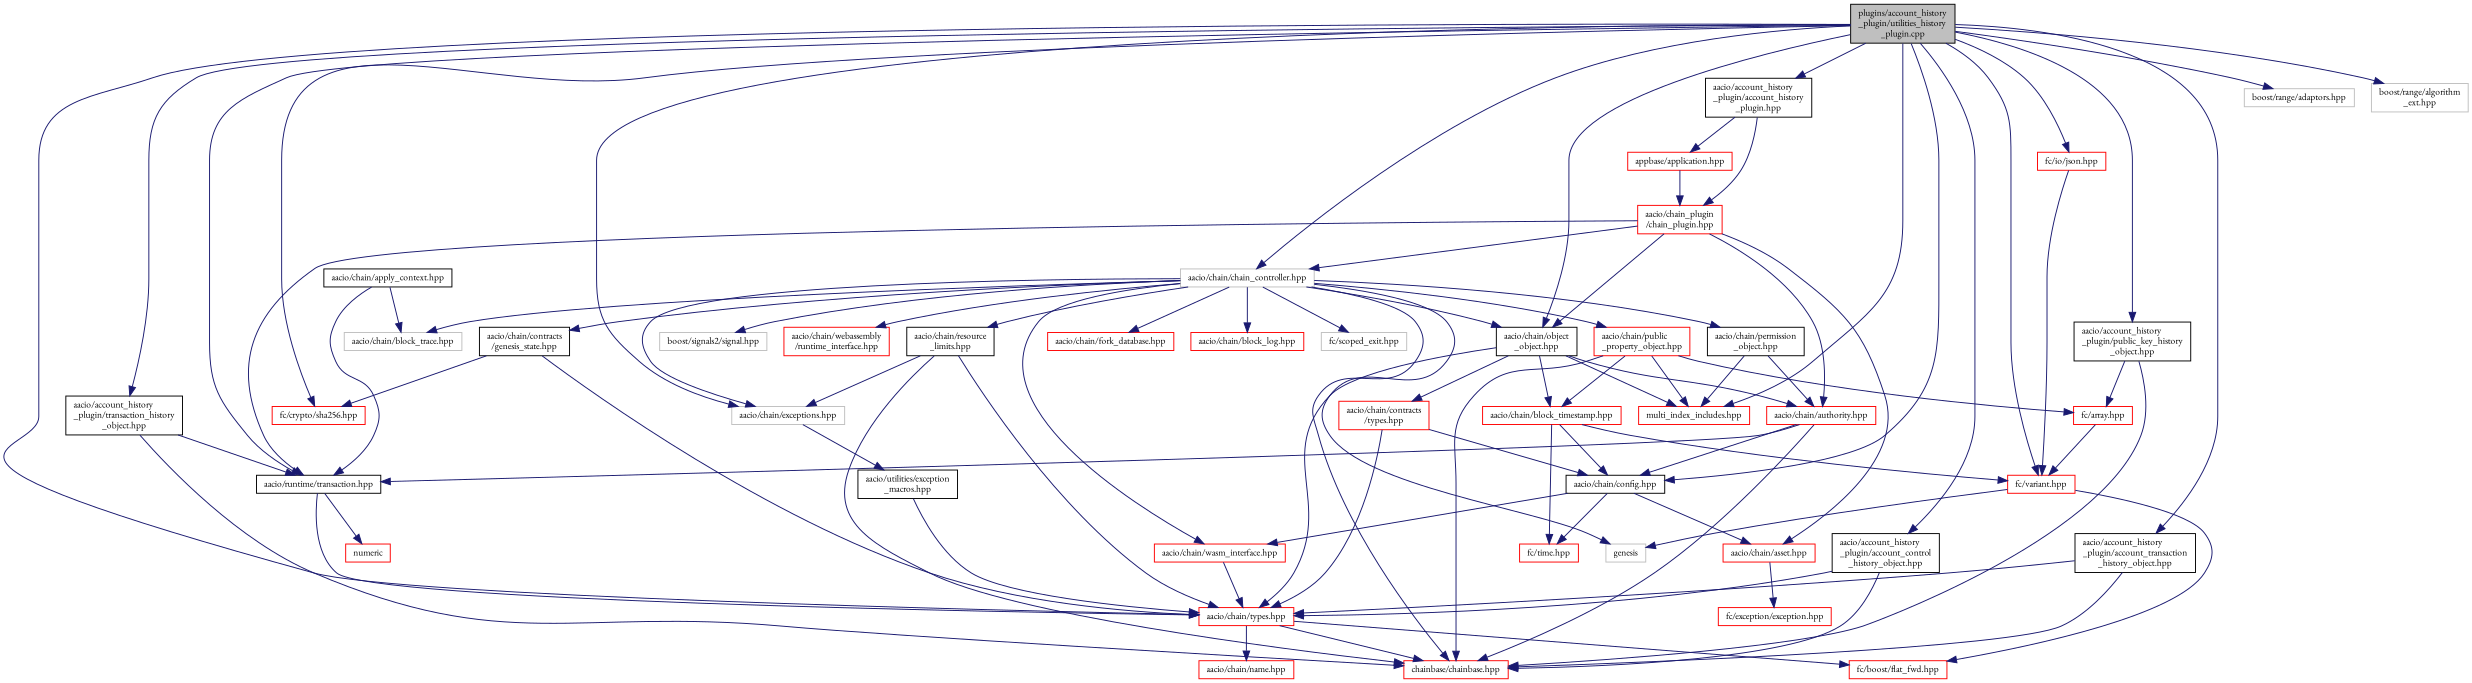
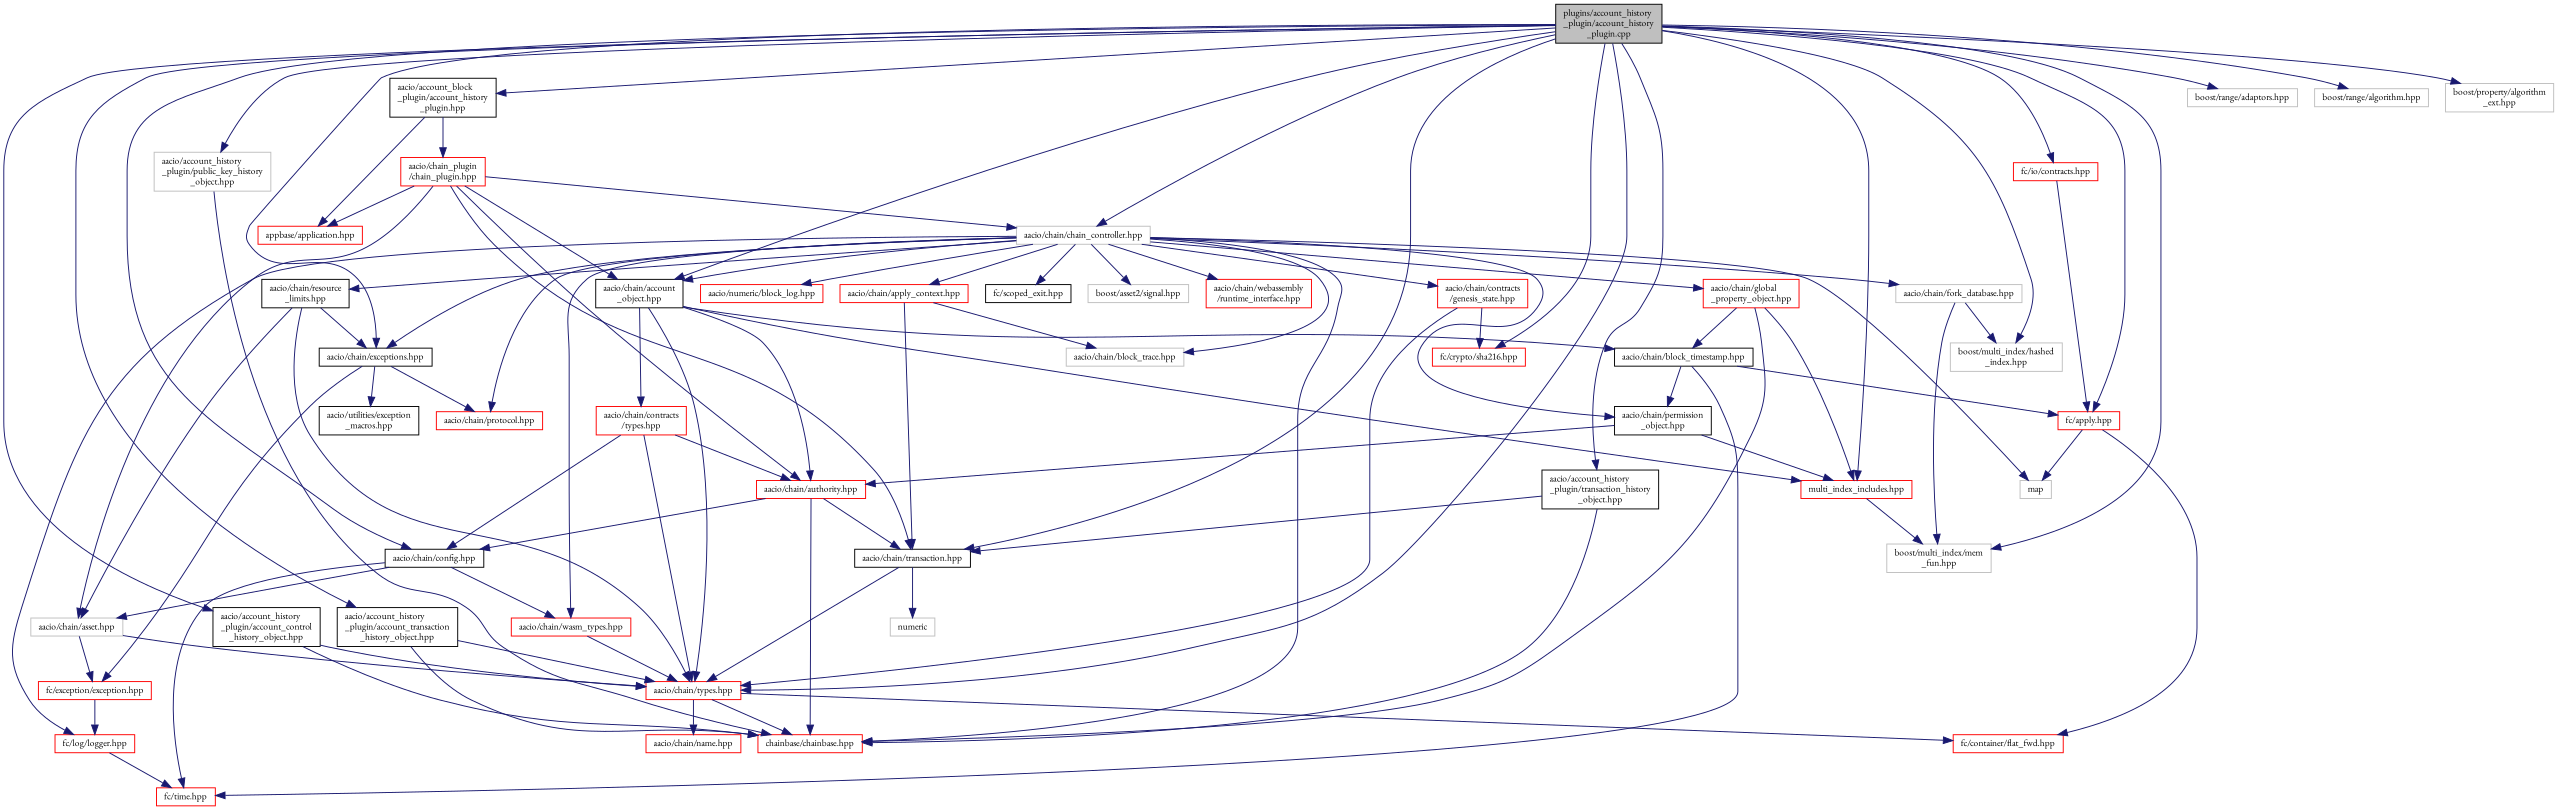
(1903, 24) -> (1609, 24)
(1759, 98) -> (443, 98)
none -> (2372, 98)
(2420, 98) -> (2500, 98)
(2072, 161) -> (2056, 172)
(1680, 183) -> (375, 204)
none -> (998, 263)
(388, 278) -> (904, 294)
(524, 342) -> (1483, 294)
(713, 342) -> (1138, 294)
(1111, 342) -> (1959, 294)
(1247, 342) -> (762, 294)
(1364, 342) -> (1028, 294)
(1537, 342) -> (639, 294)
(1642, 342) -> (1751, 294)
(2132, 342) -> (212, 172)
none -> (2006, 357)
(319, 415) -> (1479, 357)
(788, 415) -> (376, 357)
(1552, 415) -> (1684, 357)
(2103, 415) -> none
none -> (489, 421)
(1585, 452) -> (1676, 382)
none -> (728, 456)
(319, 484) -> (913, 558)
(2041, 484) -> (2089, 421)
none -> (224, 510)
(368, 553) -> (913, 627)
(1220, 553) -> (571, 627)
(1626, 553) -> (2036, 489)
(1769, 553) -> (77, 627)
none -> (1939, 558)
(1032, 592) -> (379, 665)
(1017, 602) -> (177, 450)
(1898, 670) -> (2008, 744)
none -> (95, 744)
